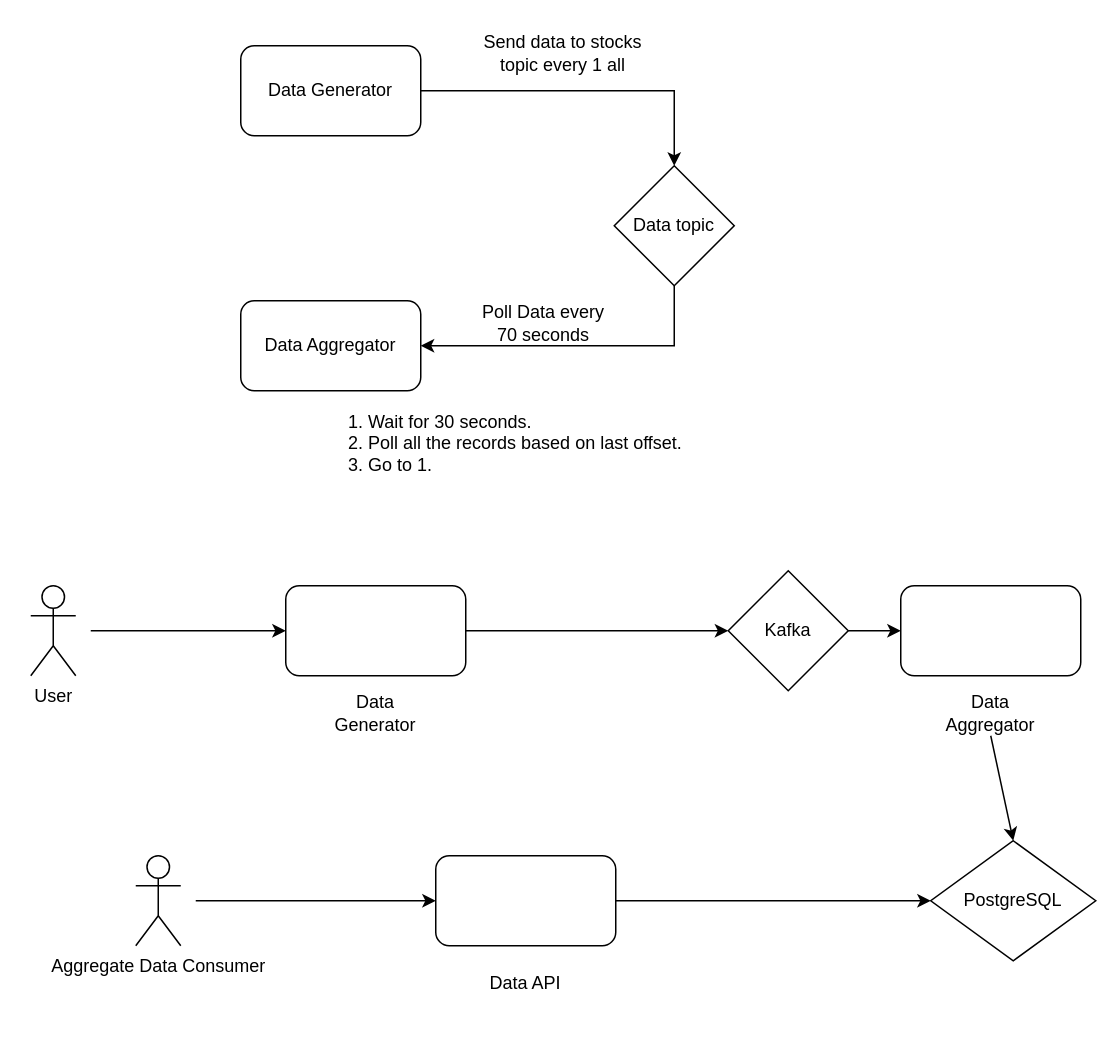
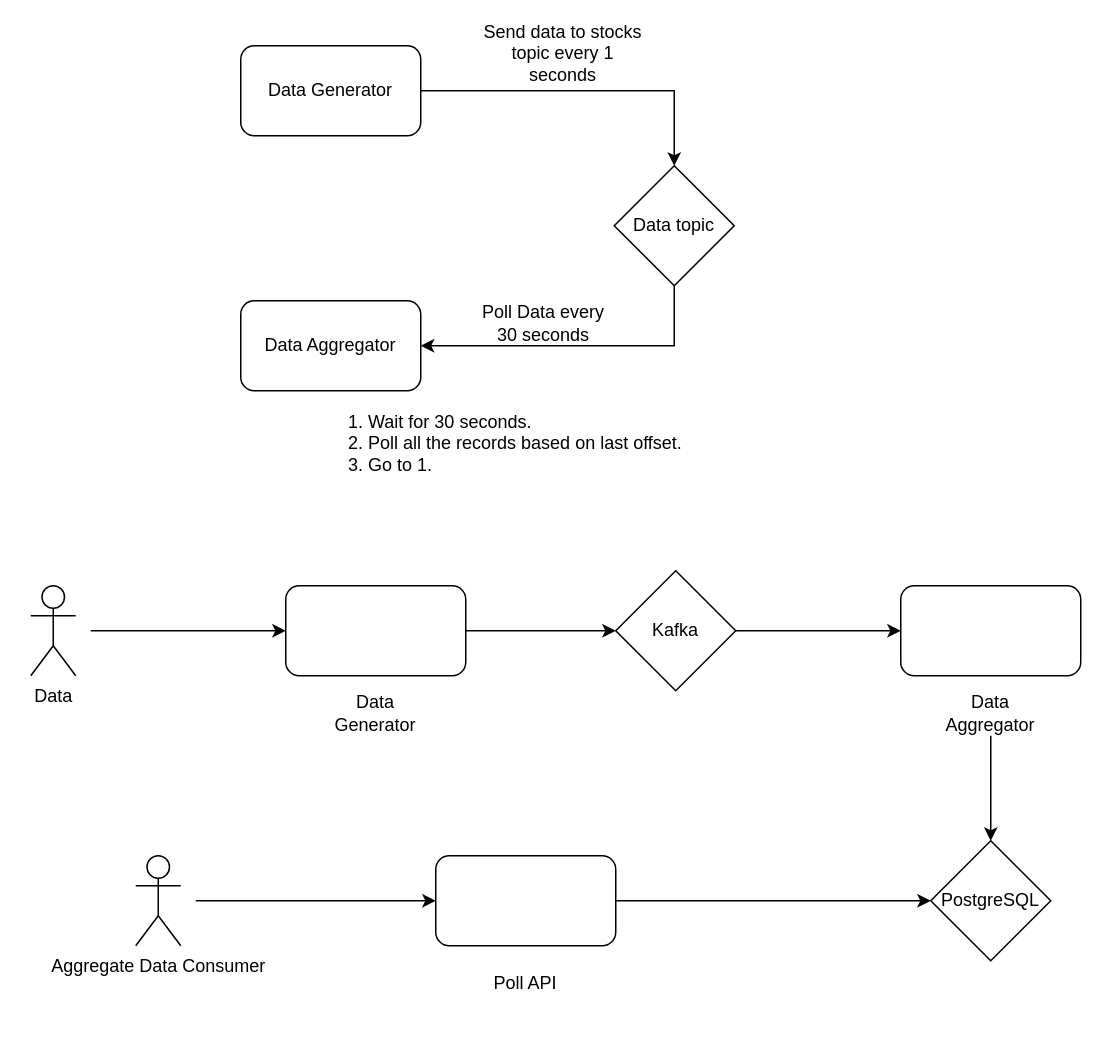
(563, 53) -> (563, 53)
(544, 323) -> (544, 323)
(788, 631) -> (676, 631)
(54, 697) -> (54, 697)
(1013, 901) -> (991, 901)
(526, 983) -> (526, 983)
